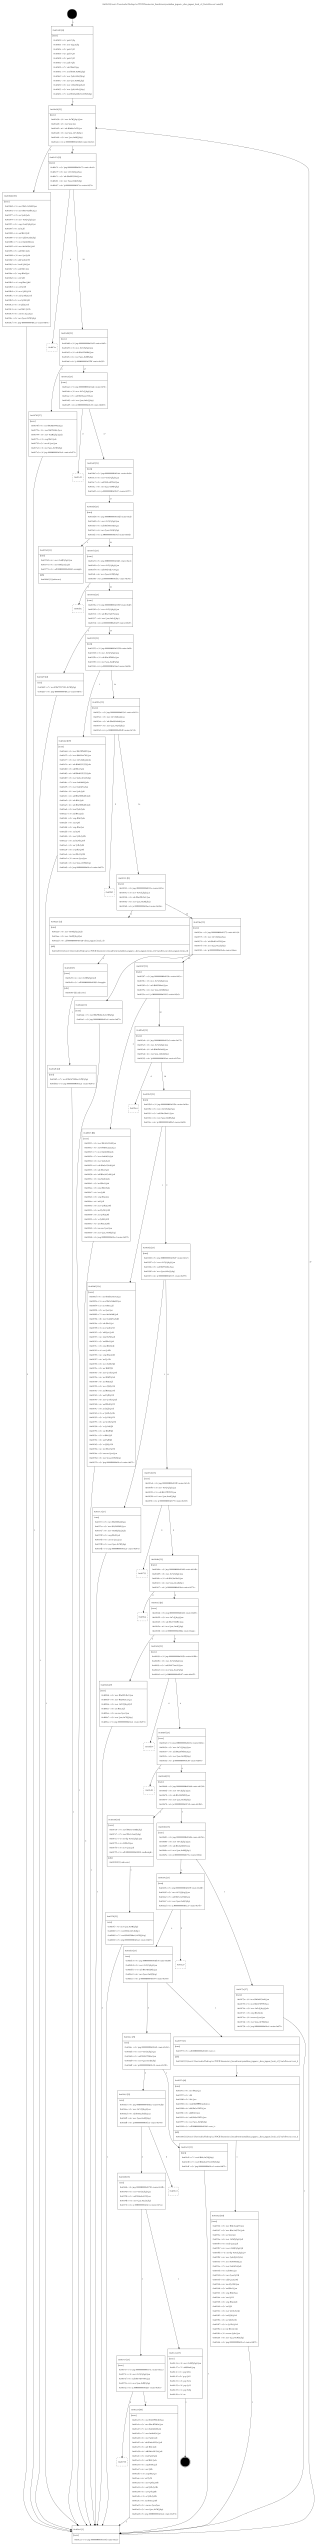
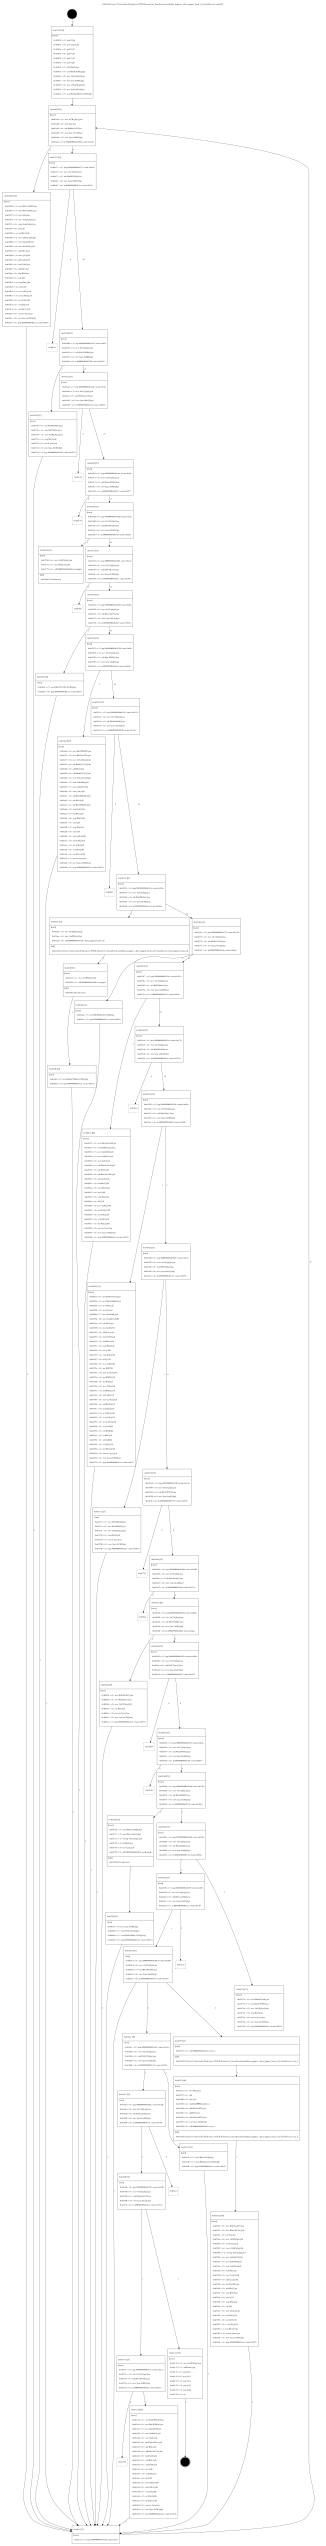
none -> (78, 521)
(303, 2341) -> (114, 2251)
